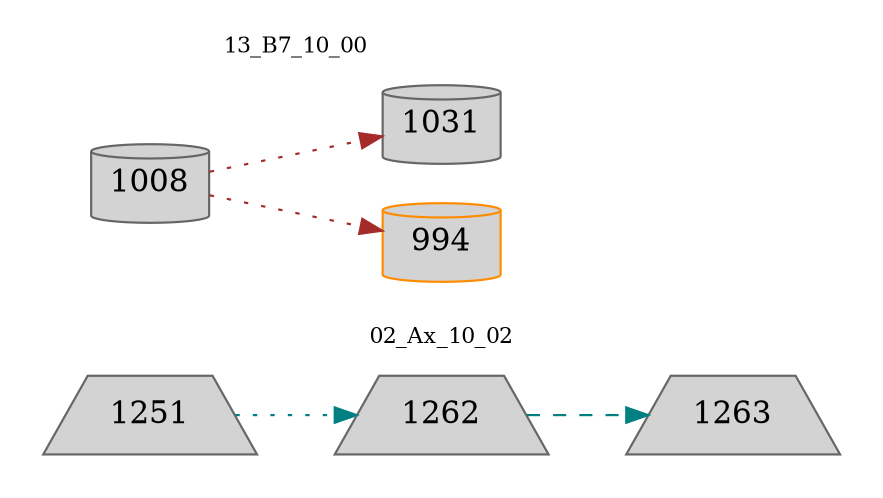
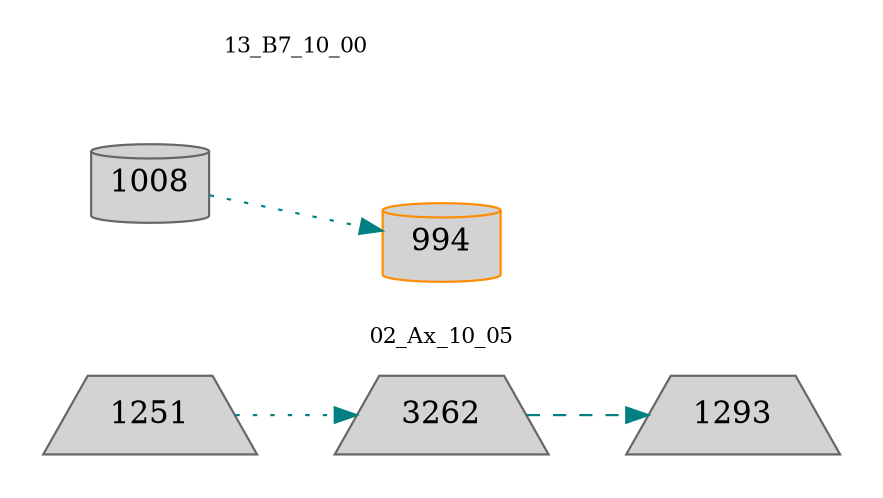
(442, 125) -> none
(285, 211) -> (285, 211)
(442, 338) -> (442, 338)
(442, 415) -> (442, 415)
(733, 415) -> (733, 415)
